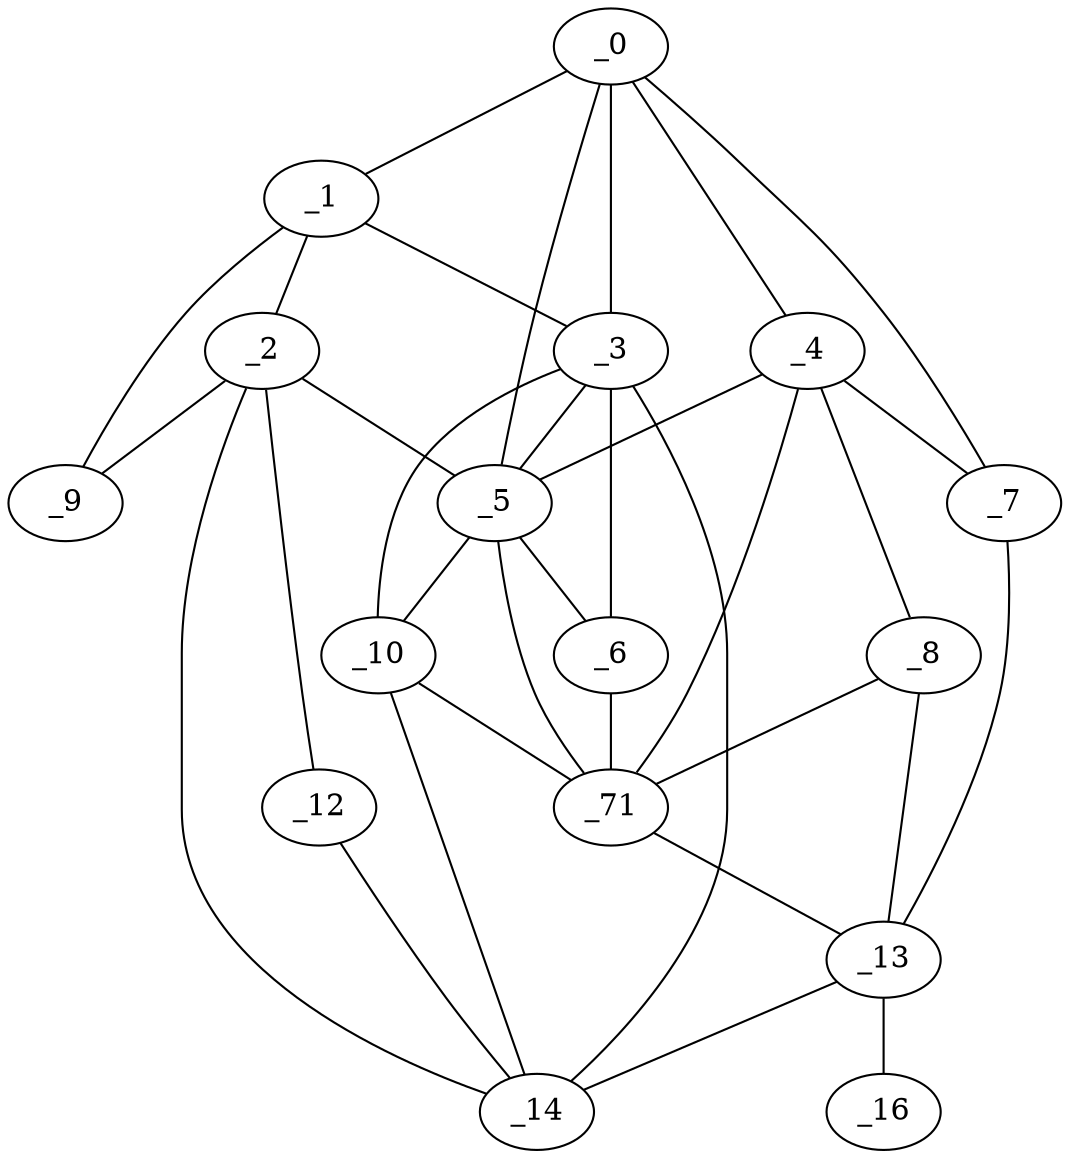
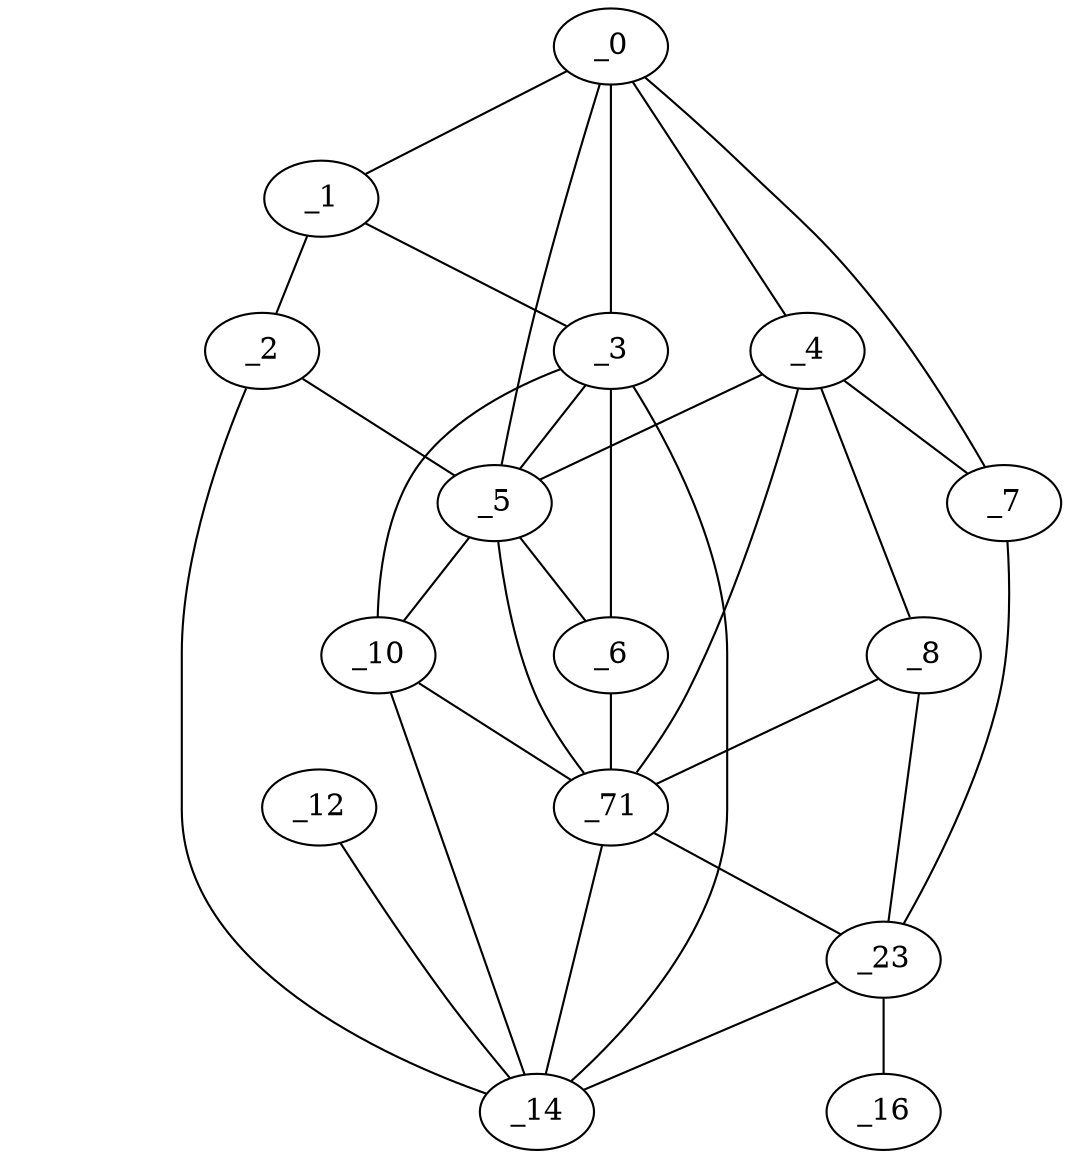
(66, 503) -> none
(288, 580) -> none
none -> (574, 960)
(884, 960) -> (884, 960)
